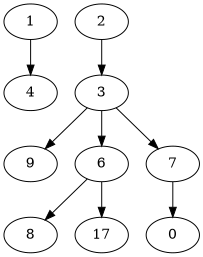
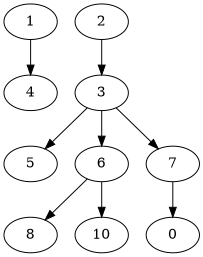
(31, 164) -> (31, 164)
(102, 235) -> (102, 235)
